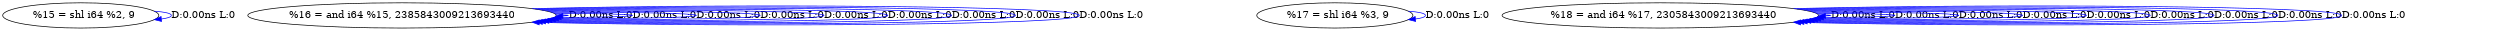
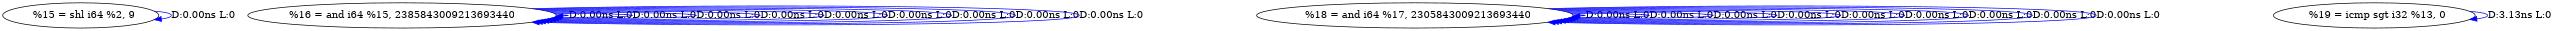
(1335, 15) -> none
none -> (2374, 15)
